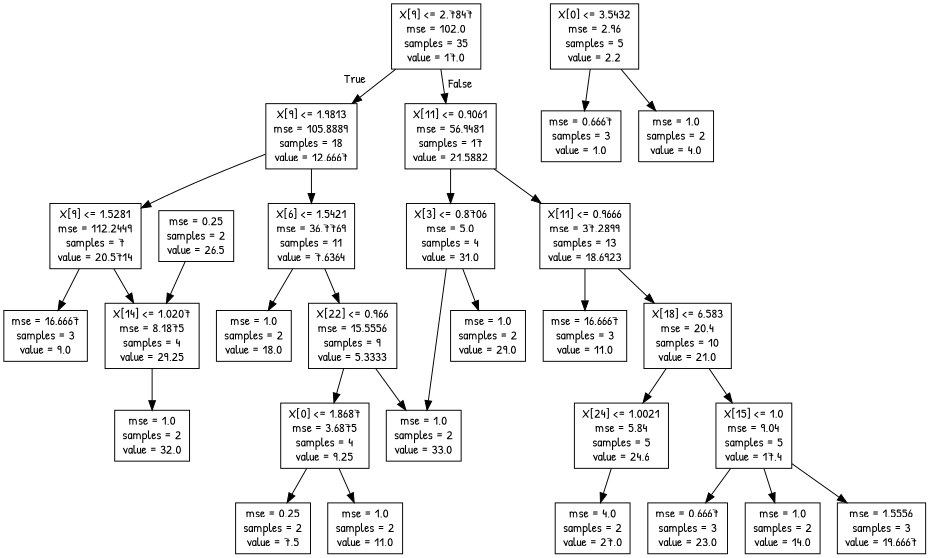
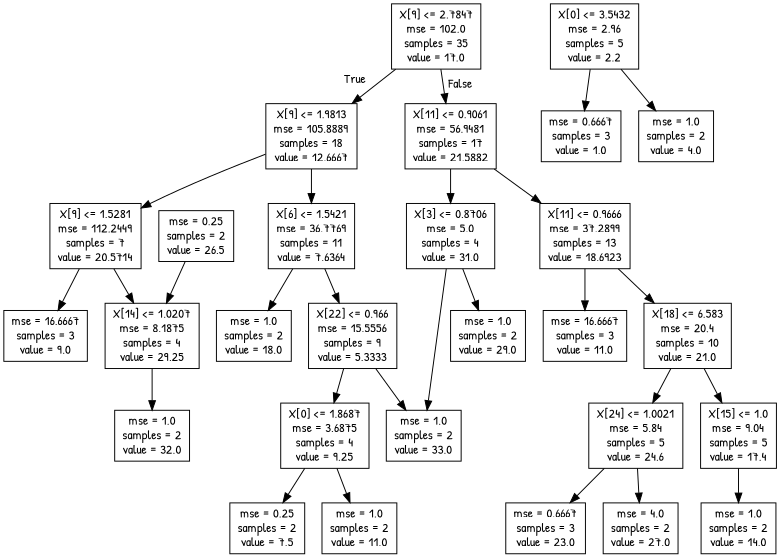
(721, 482) -> (591, 482)
(882, 528) -> none
